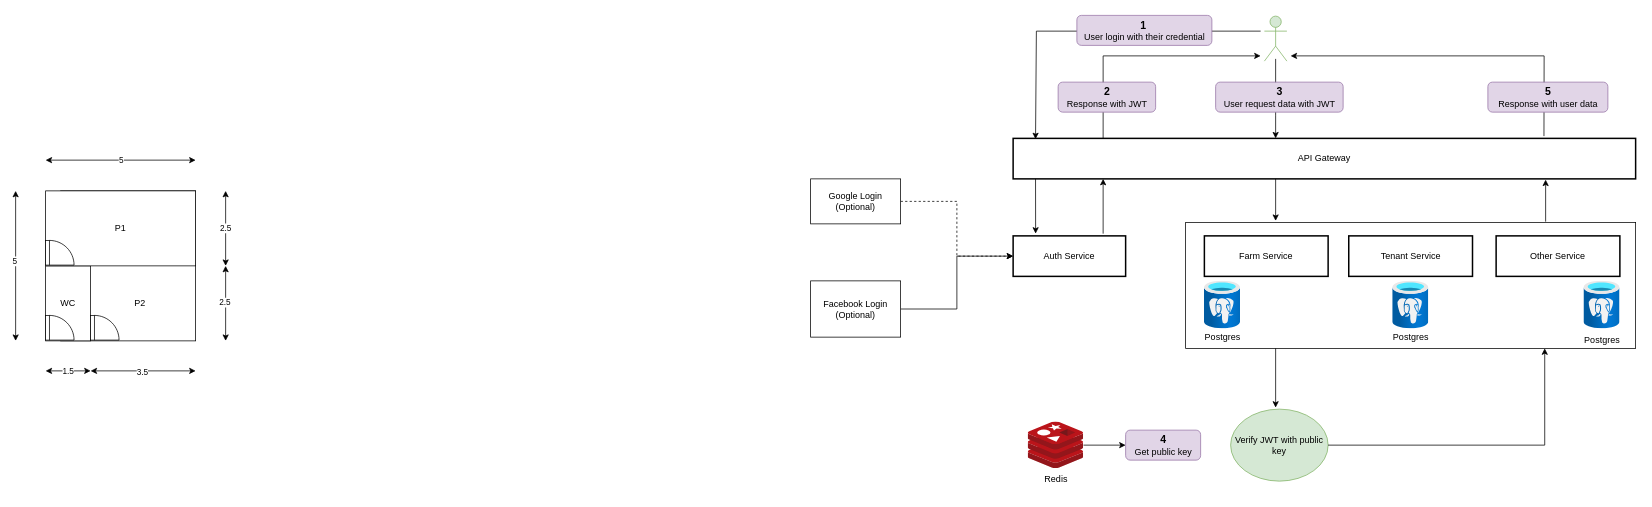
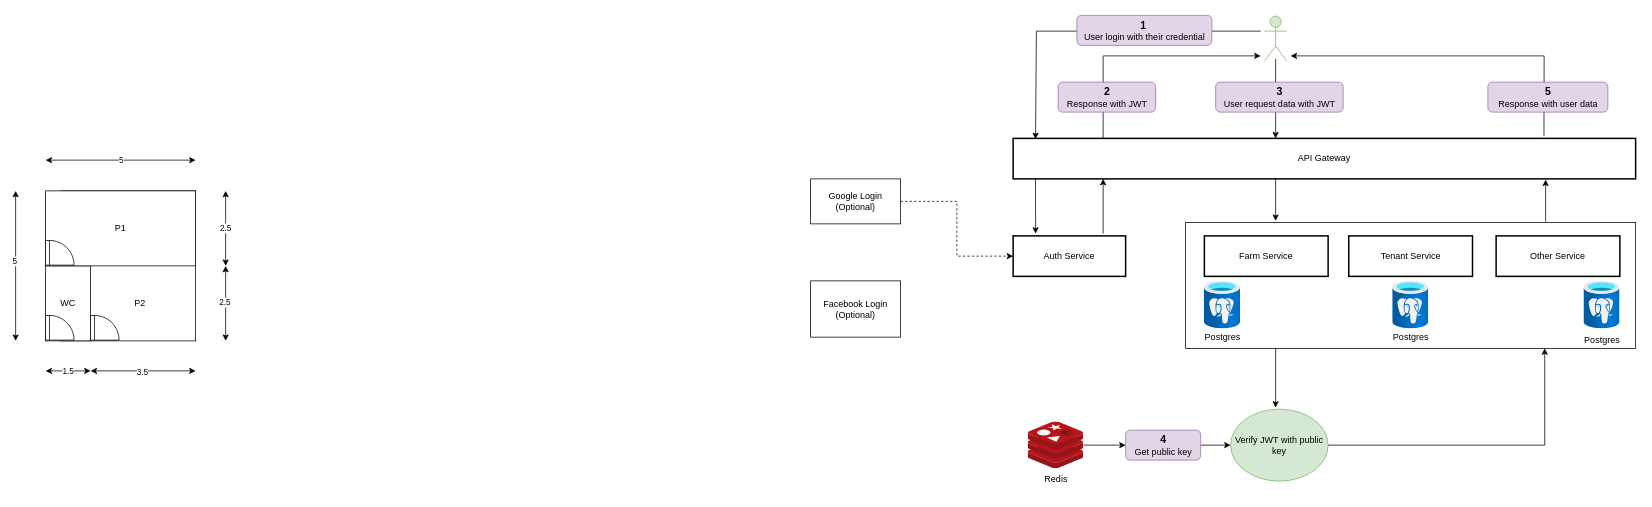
(954, 309) -> none
none -> (1224, 445)
